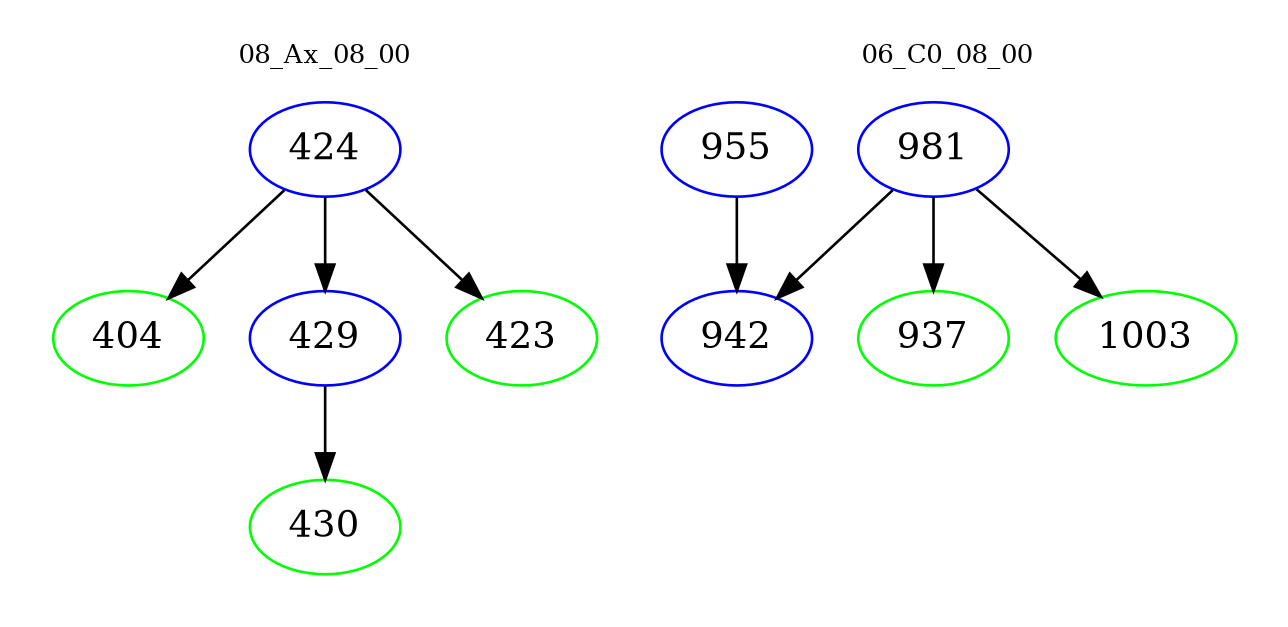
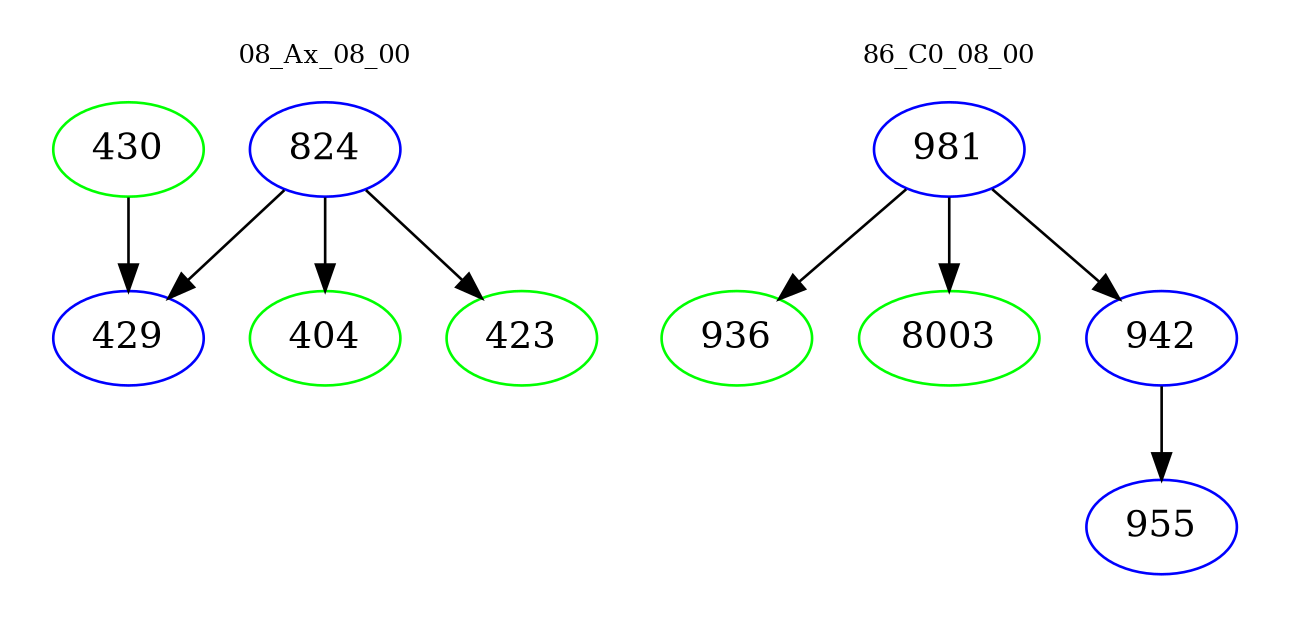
(948, 56) -> (949, 56)
(325, 149) -> (325, 149)
(737, 231) -> (1162, 420)
(934, 338) -> (737, 338)
(1146, 338) -> (949, 338)
(325, 420) -> (128, 231)
